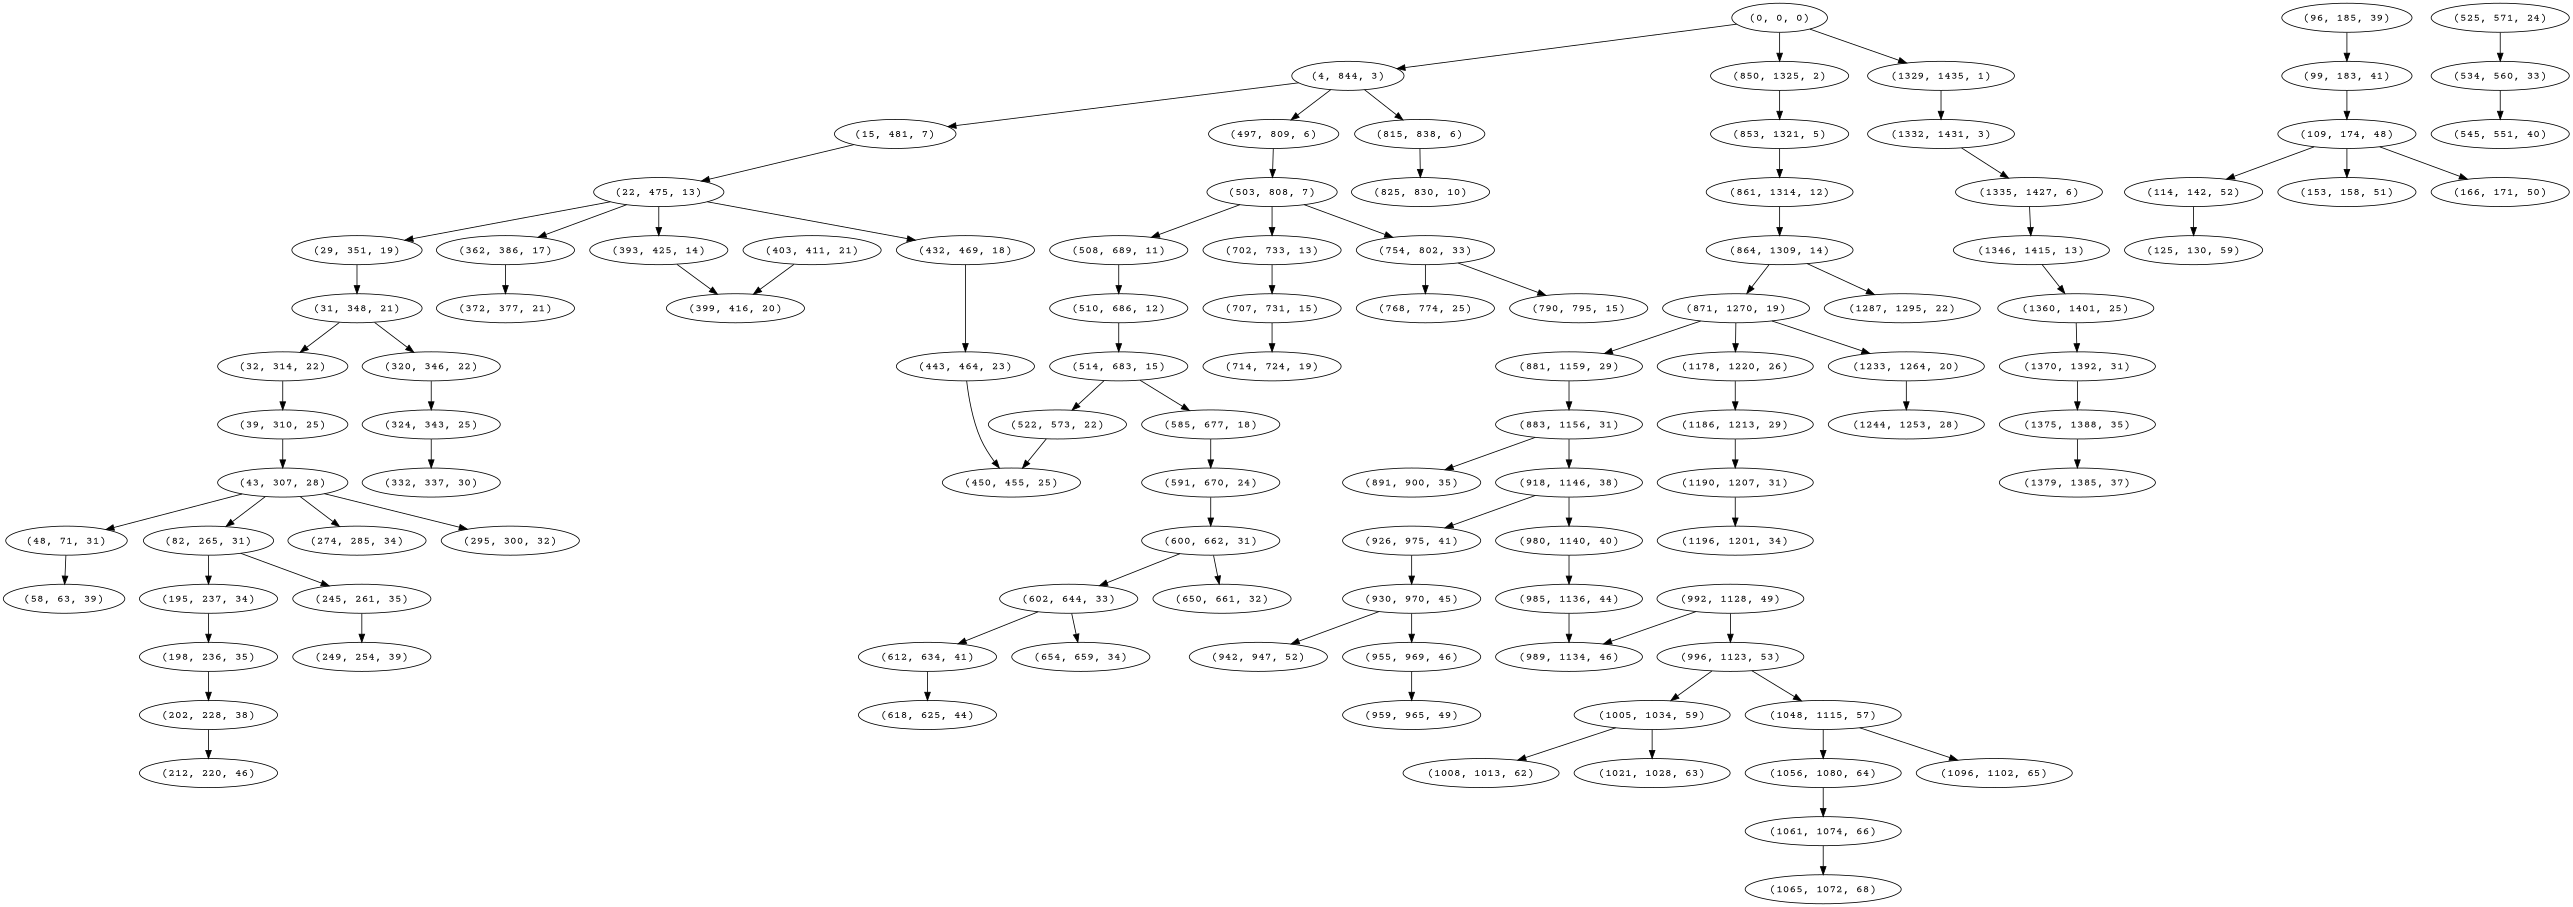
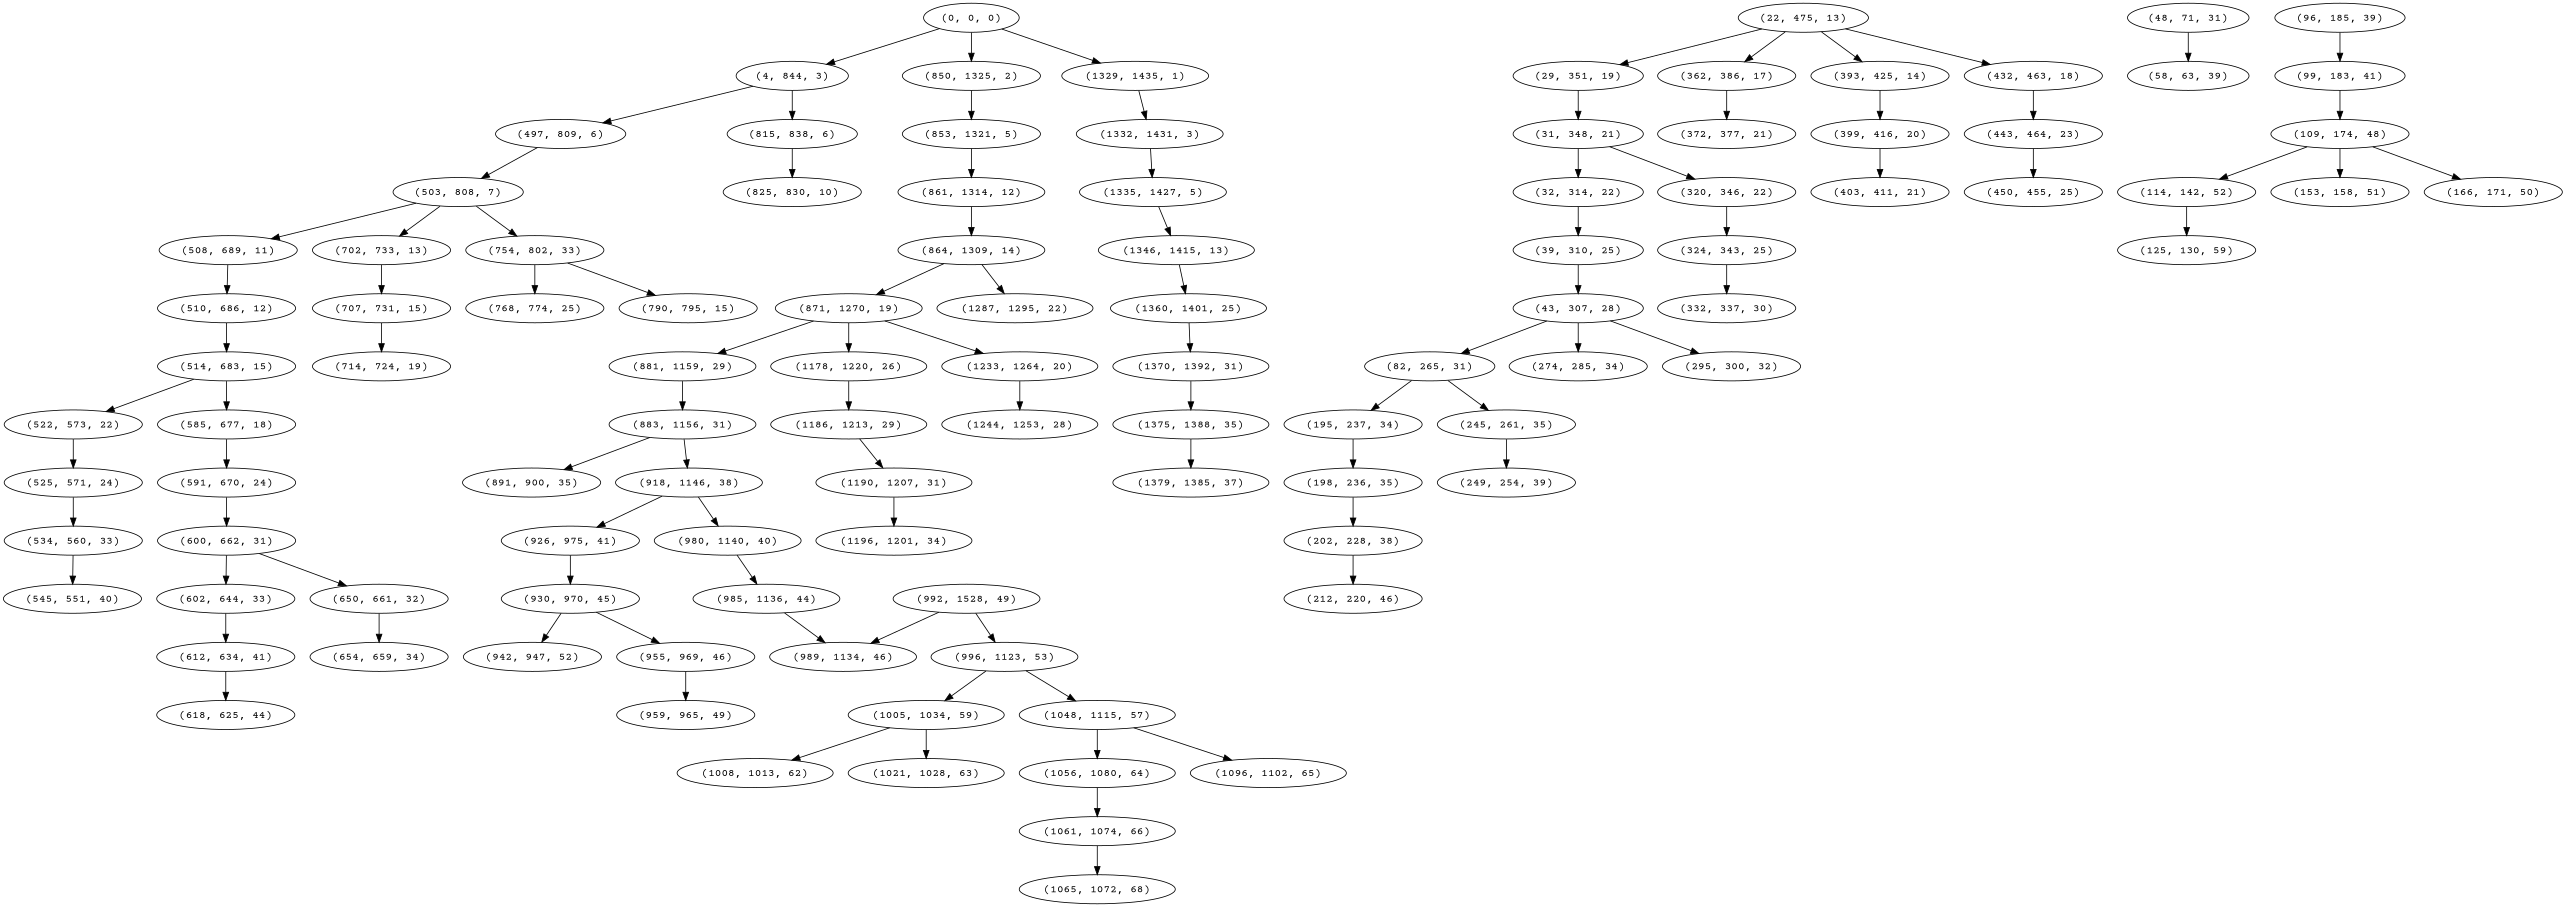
(895, 134) -> none
(2029, 192) -> (1153, 192)
(965, 250) -> (2033, 76)
(777, 277) -> (1880, 159)
(1037, 450) -> (73, 450)
(178, 511) -> none
(1730, 599) -> (967, 599)
(1074, 624) -> (379, 624)
